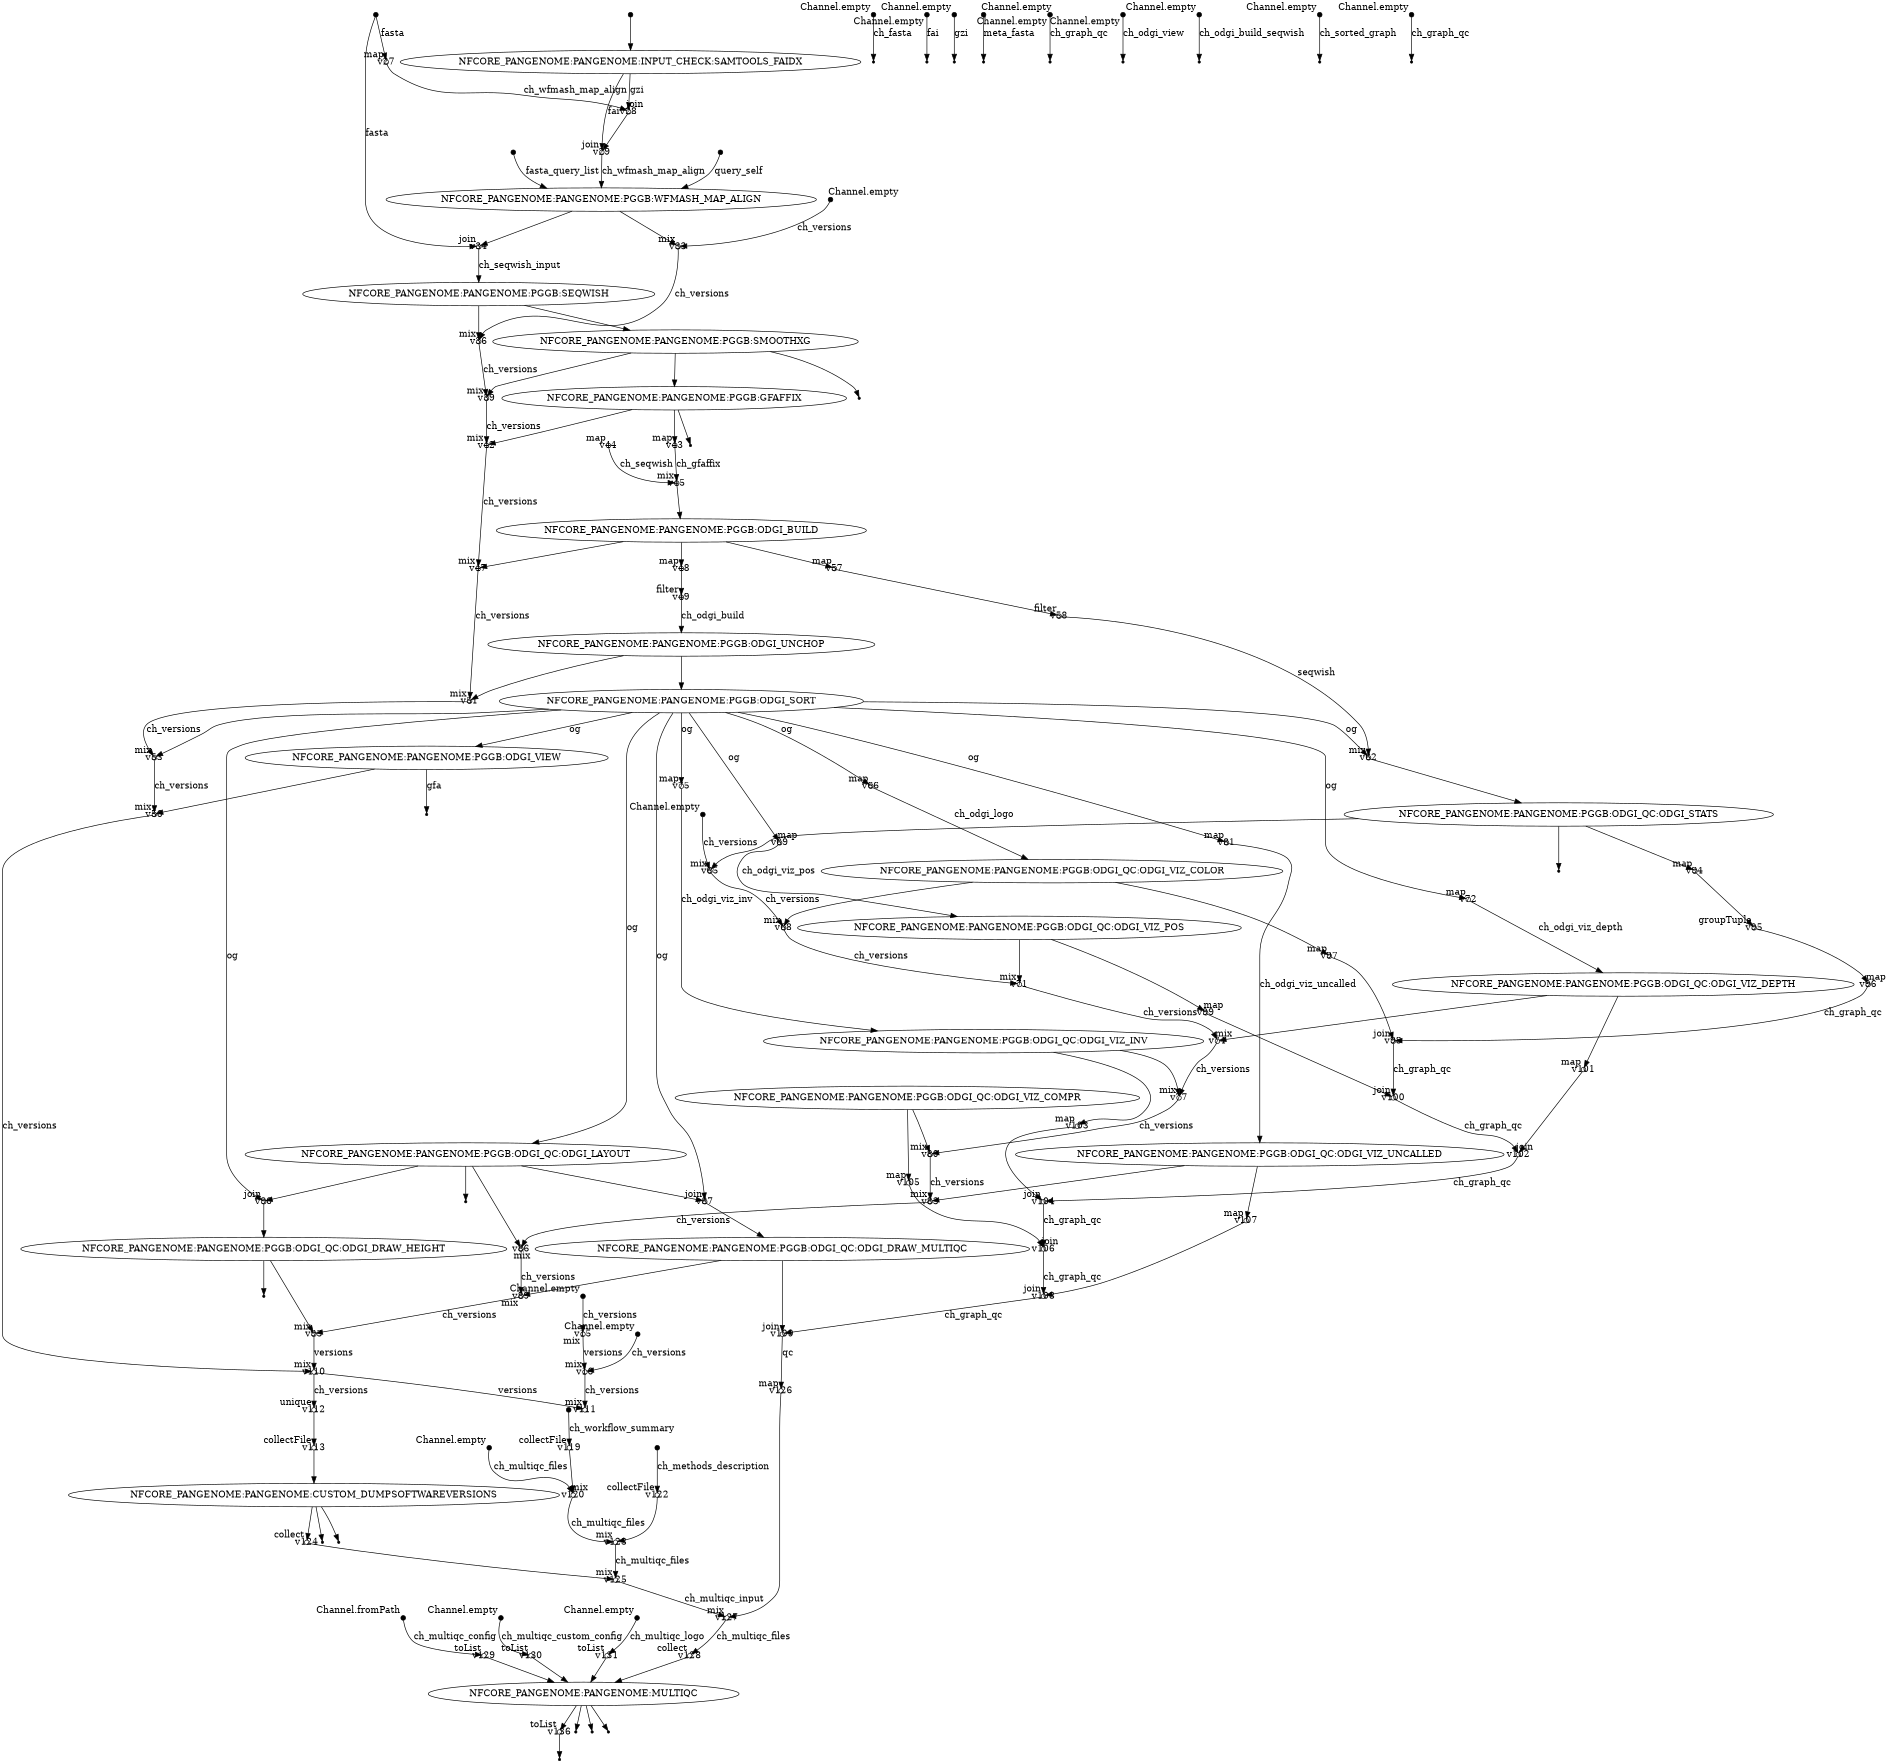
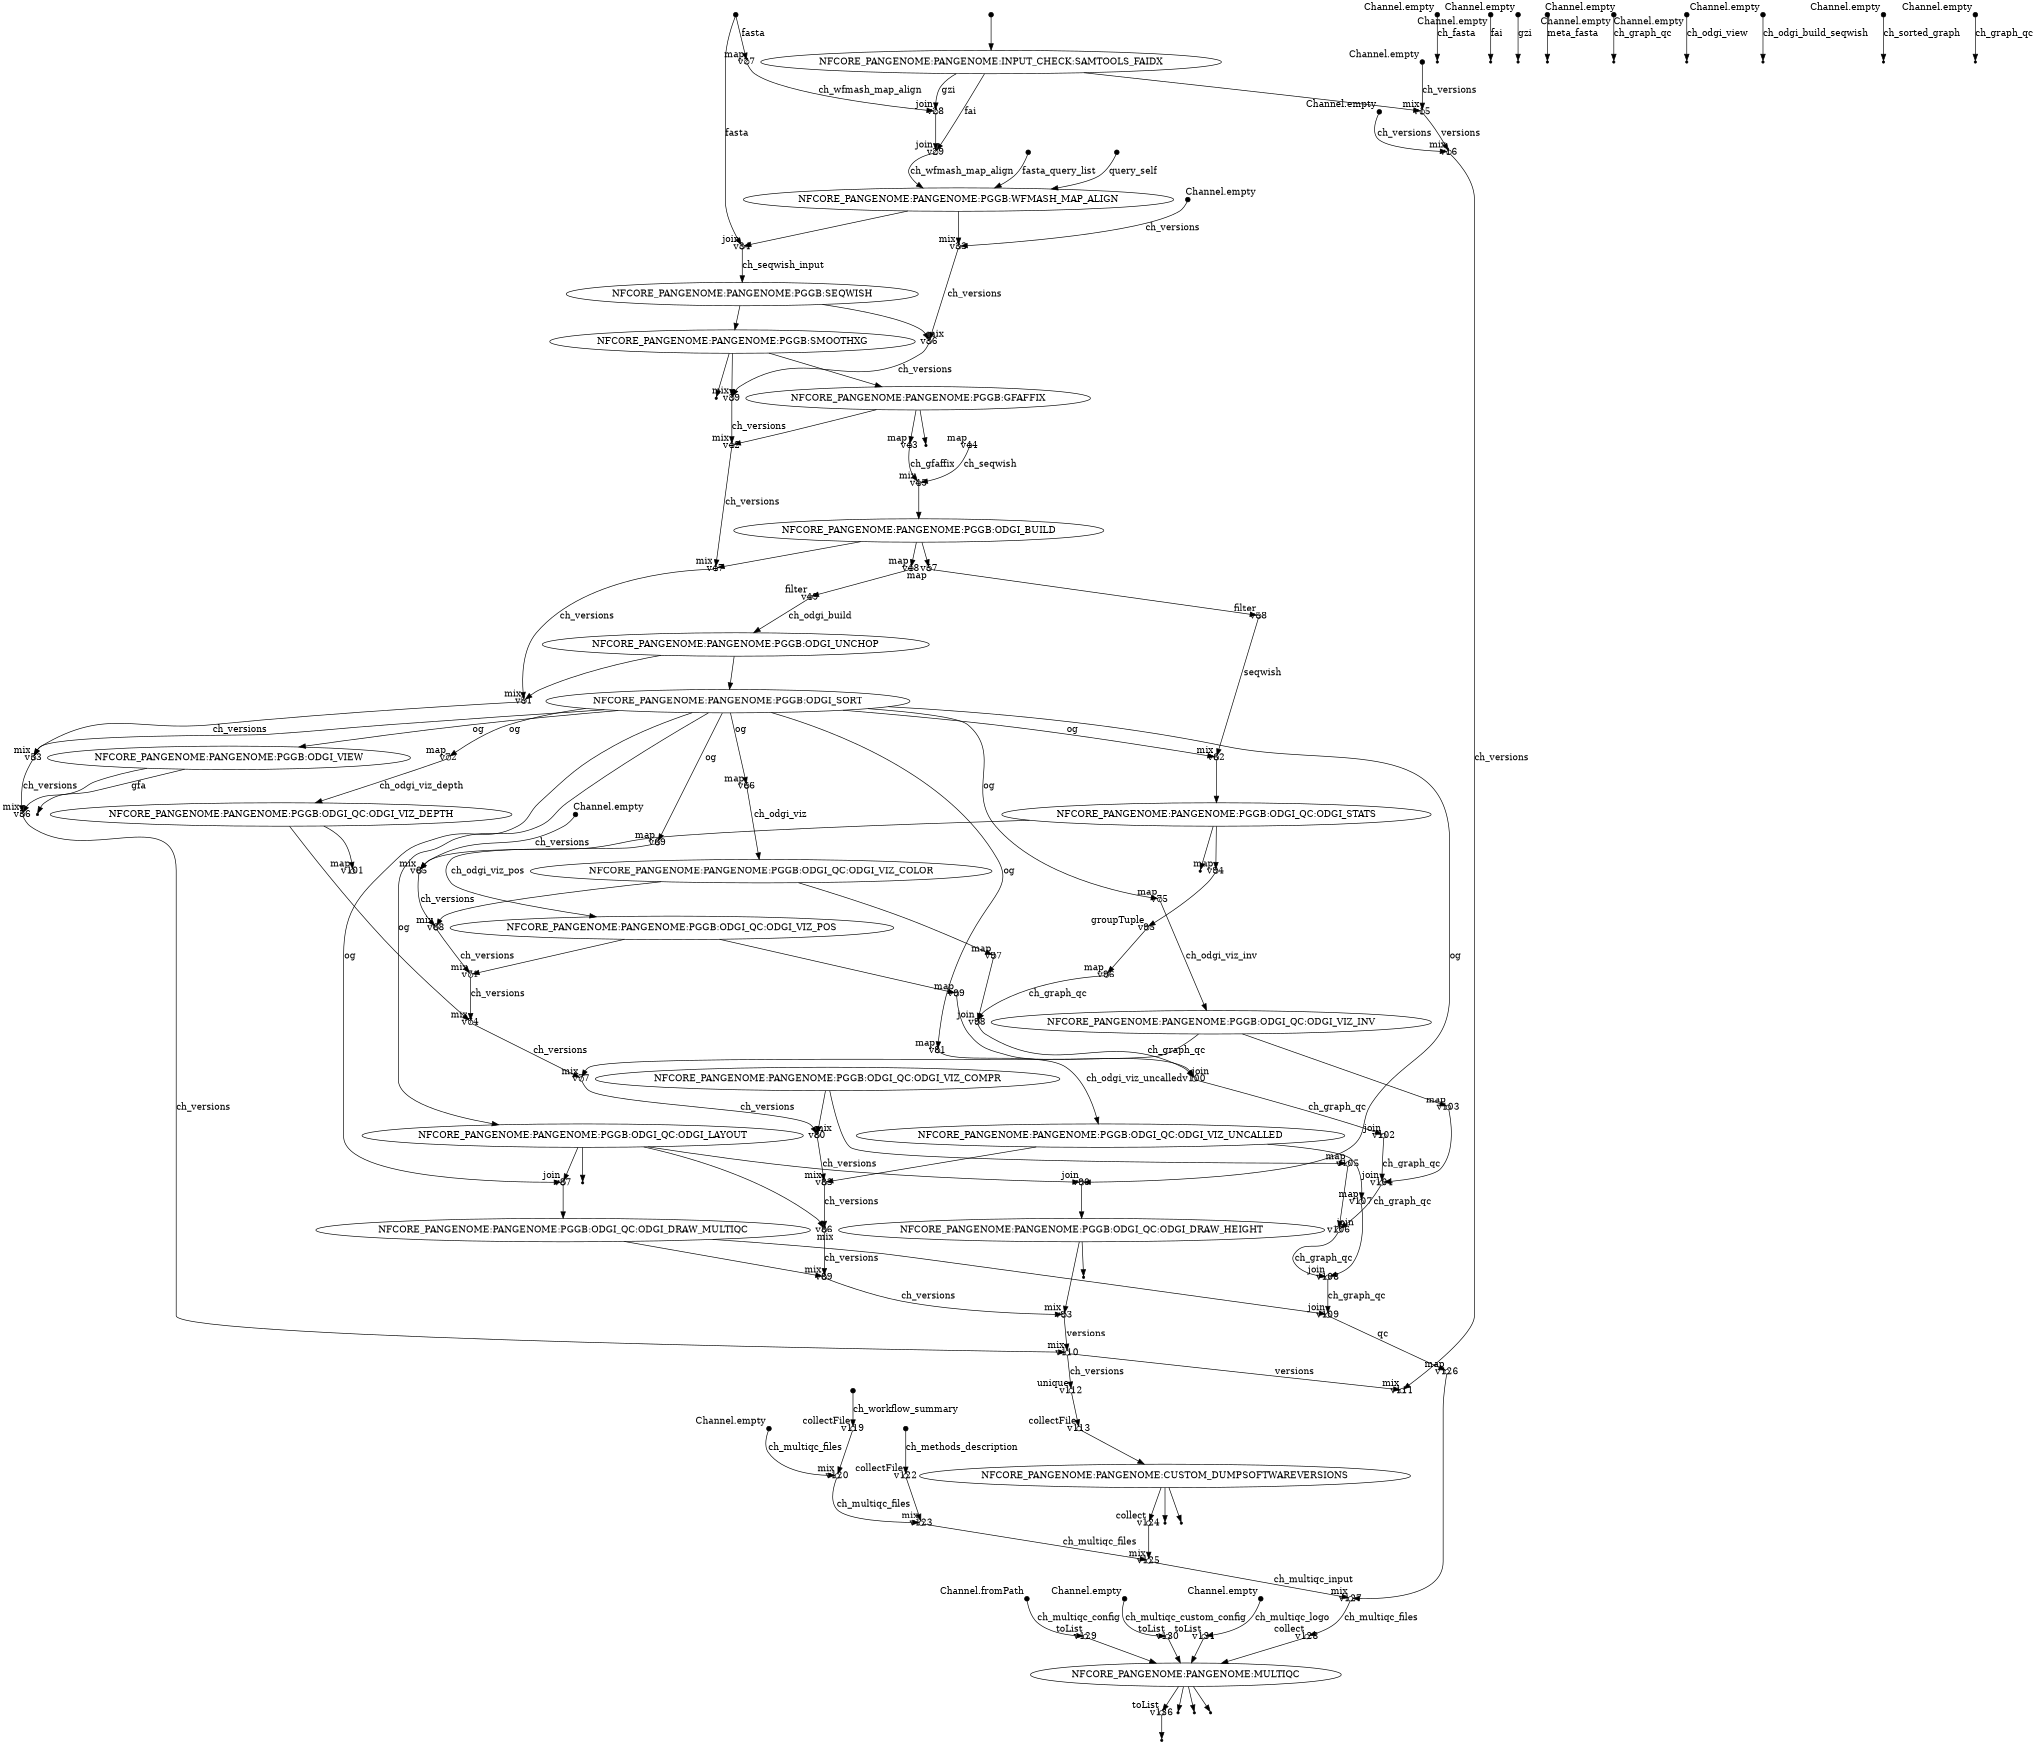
none -> (1249, 91)
(984, 814) -> (781, 814)
(1553, 1109) -> none
